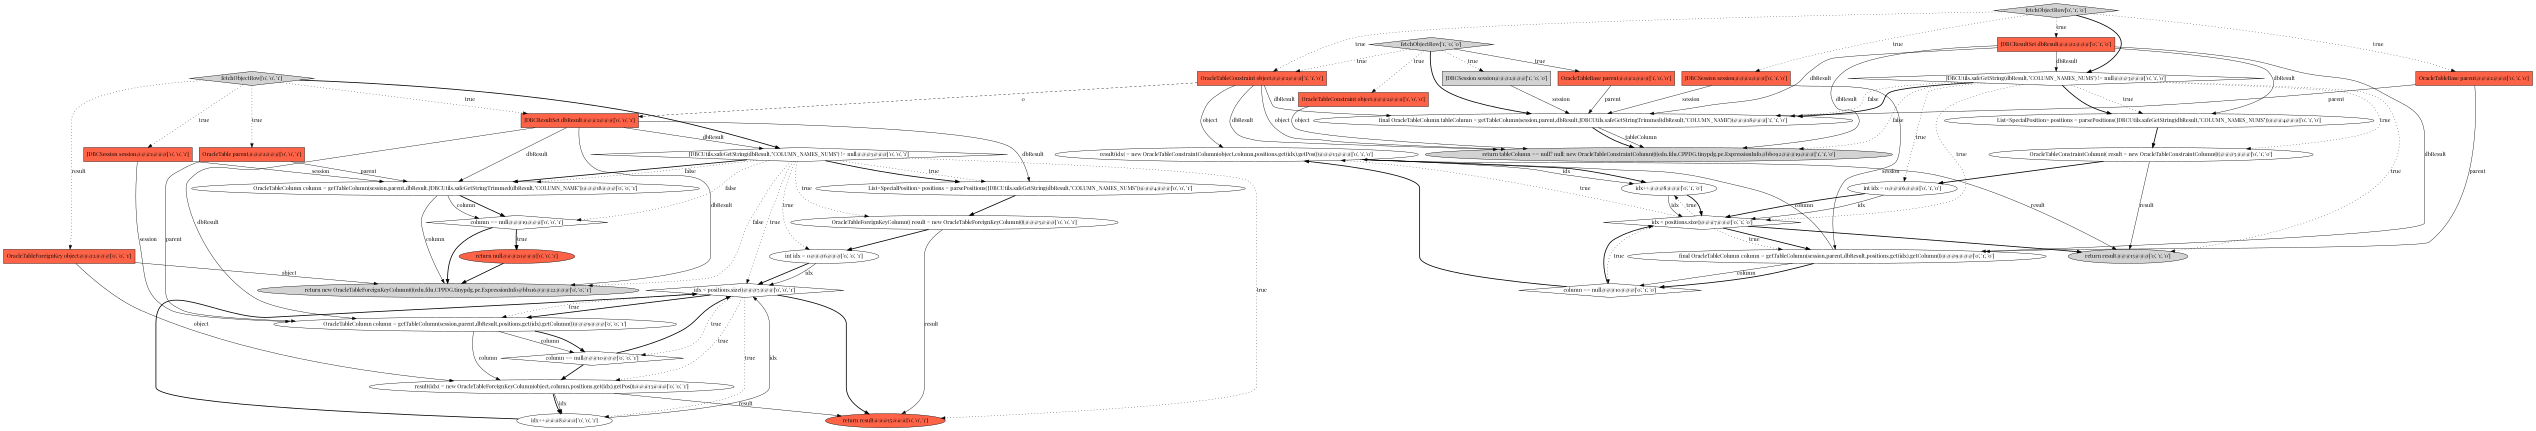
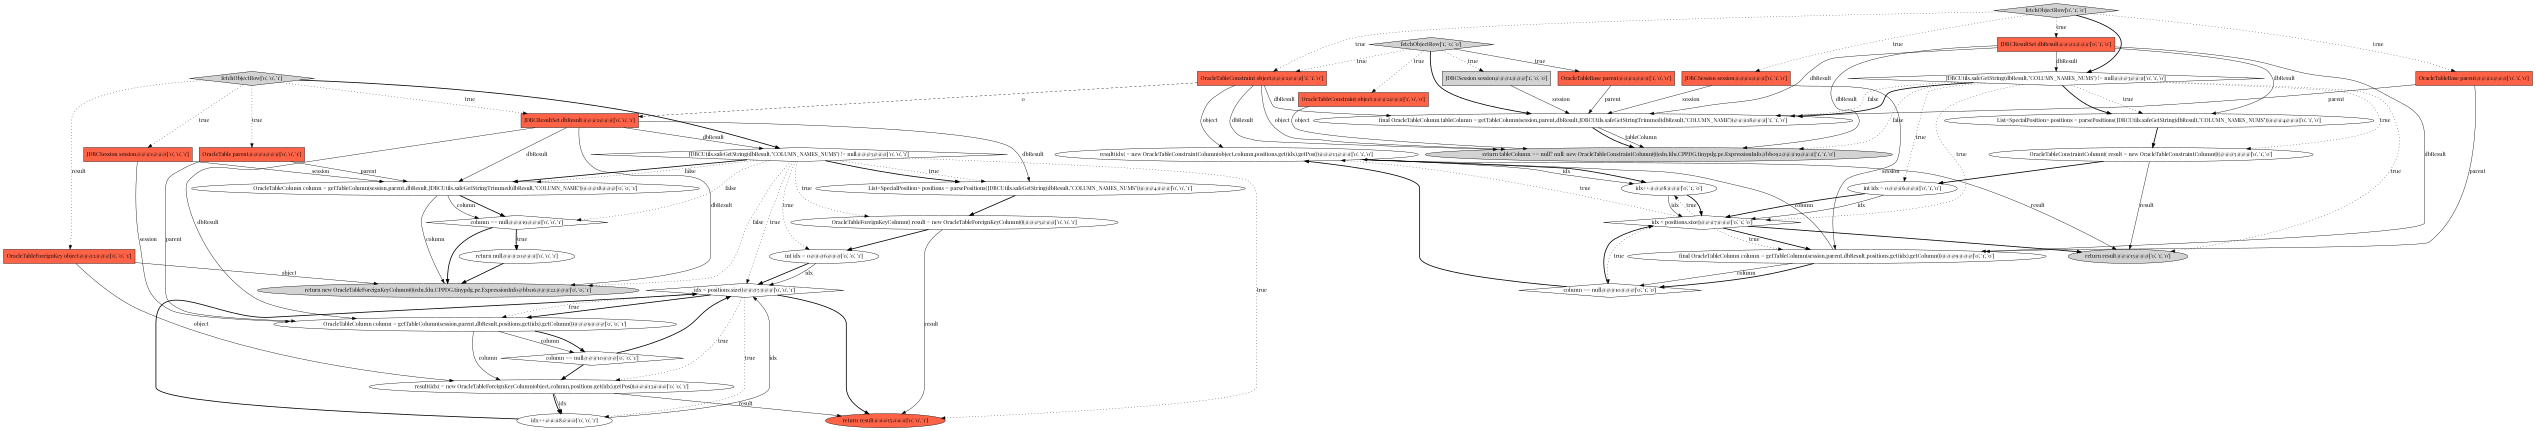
(517, 256) -> (517, 256)
(699, 340) -> none
